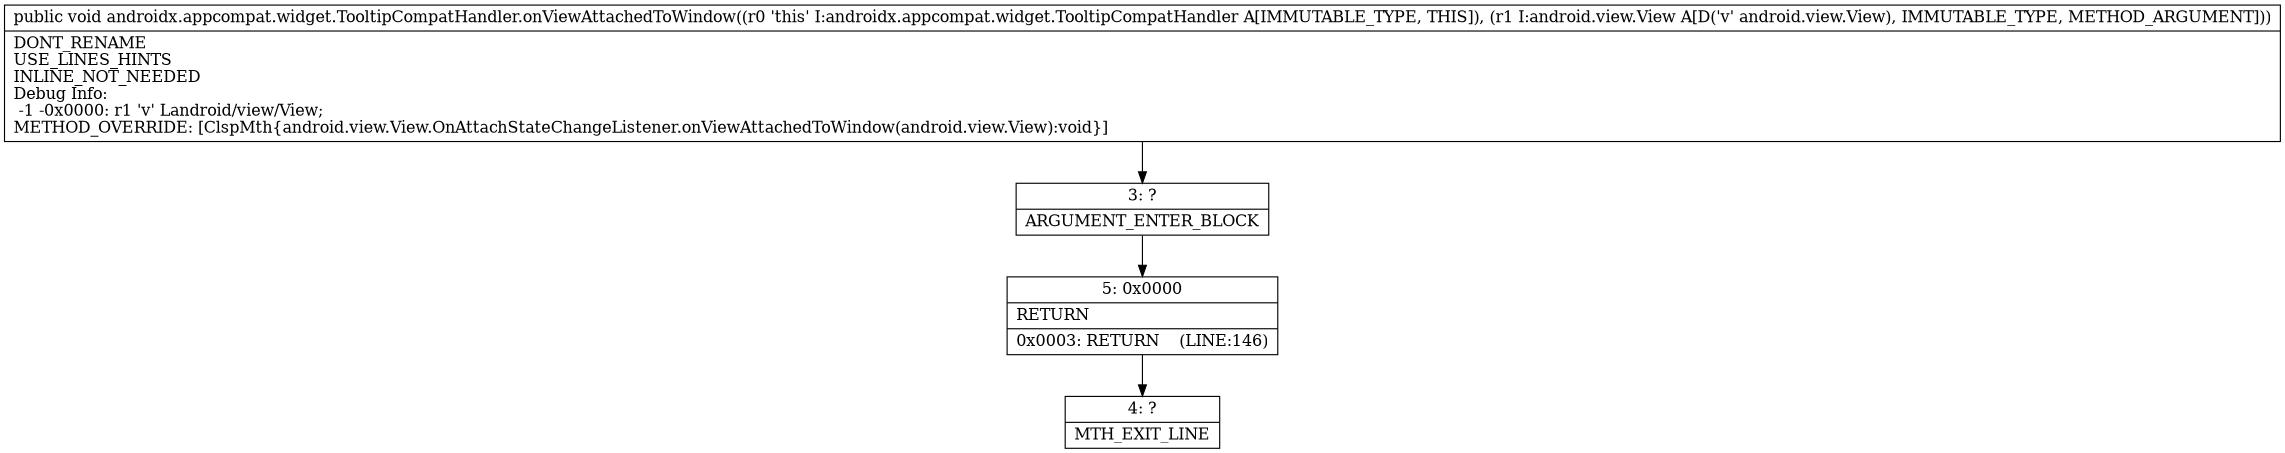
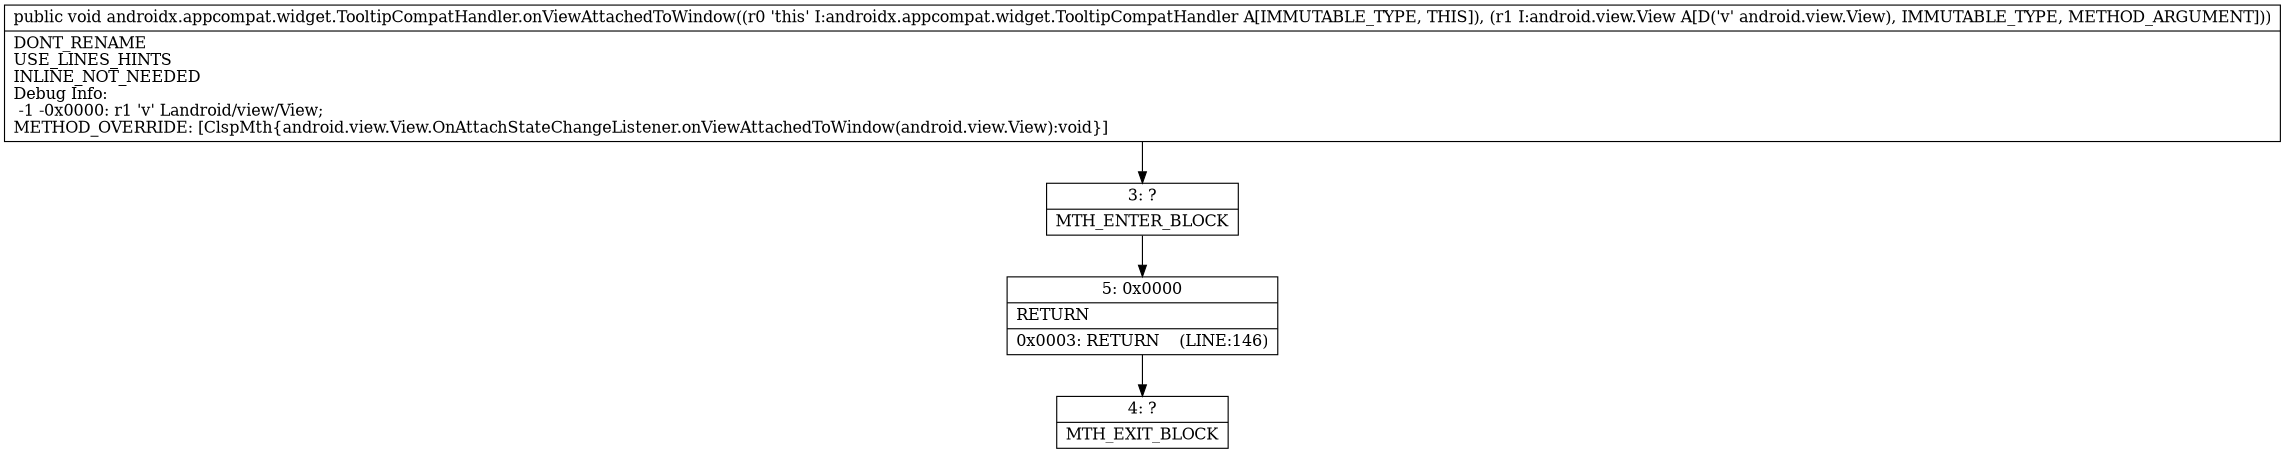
(1142, 222) -> (1142, 222)
(1142, 435) -> (1142, 435)
